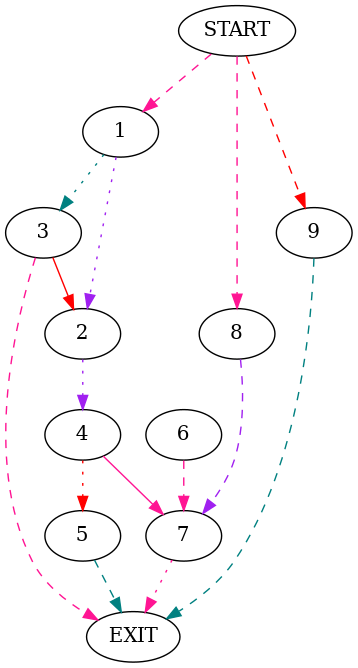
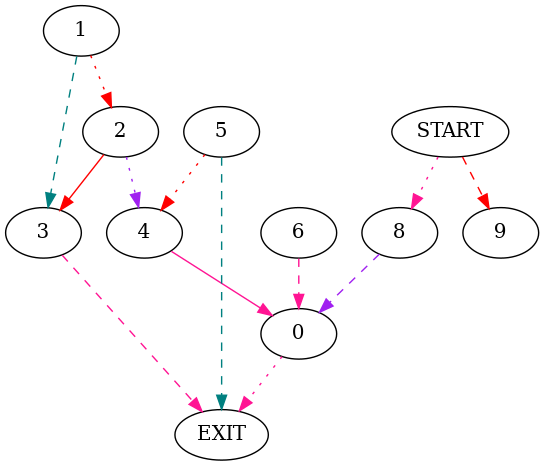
(183, 78) -> none
(237, 175) -> (428, 176)
(86, 177) -> (64, 125)
(103, 226) -> (98, 75)
(60, 277) -> (86, 177)
(284, 451) -> none
(83, 478) -> (187, 177)
(184, 536) -> (299, 334)
